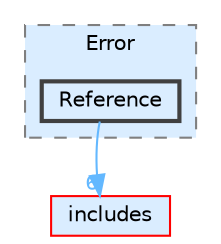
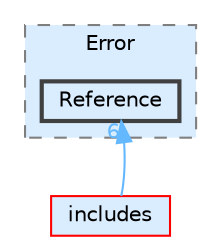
(97, 151) -> (124, 169)
